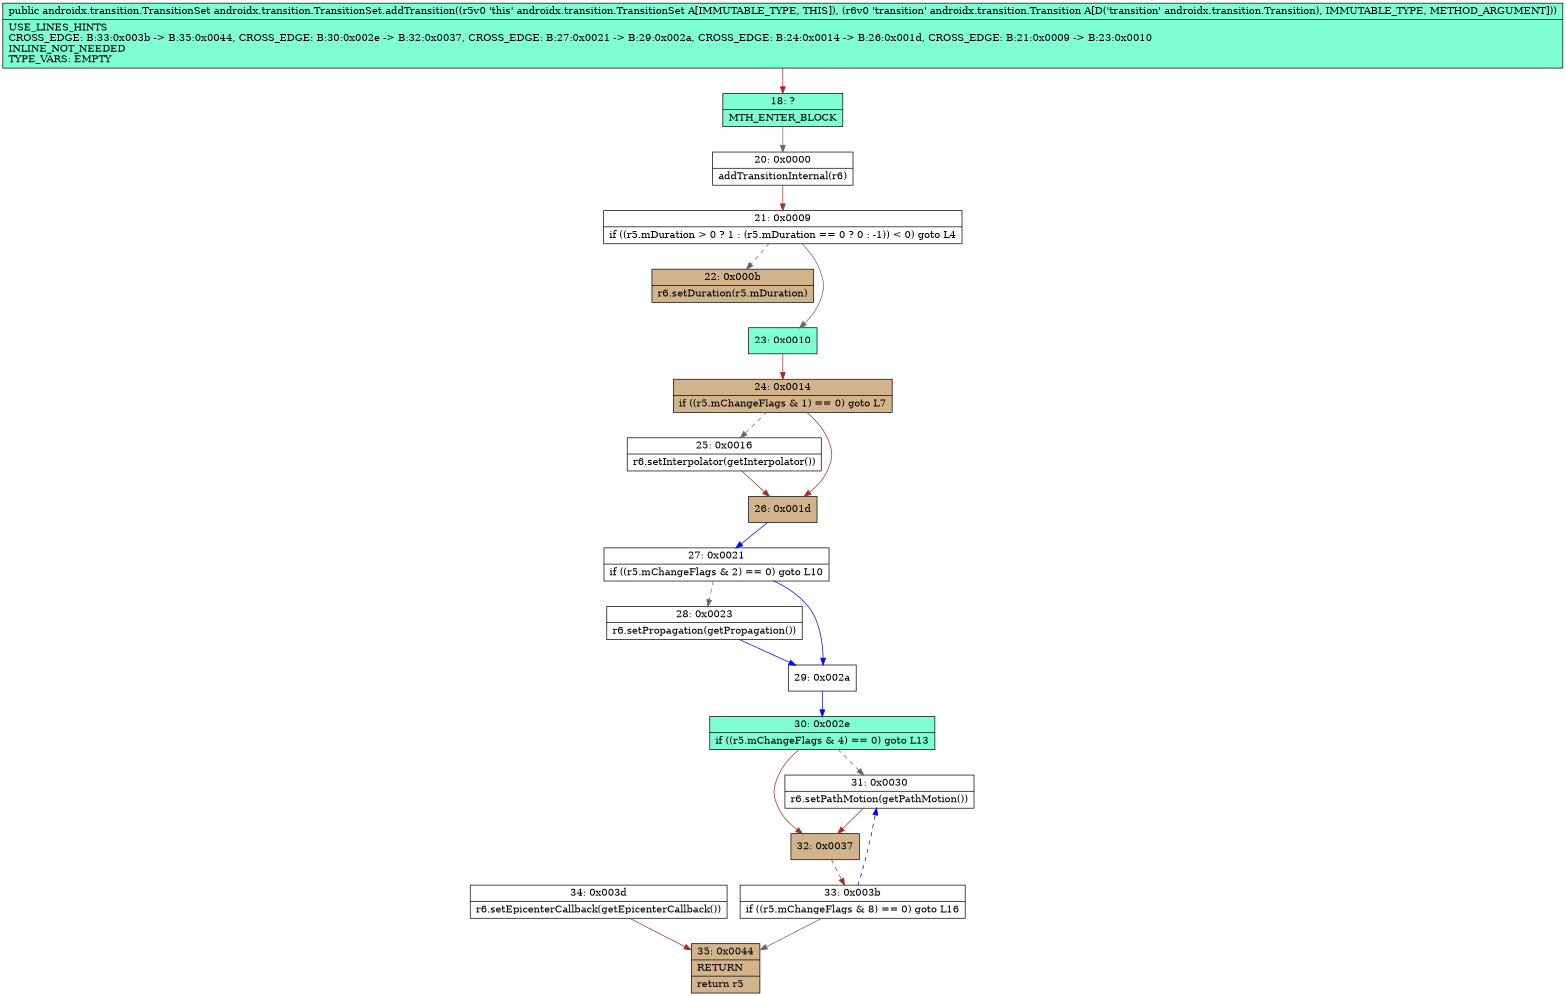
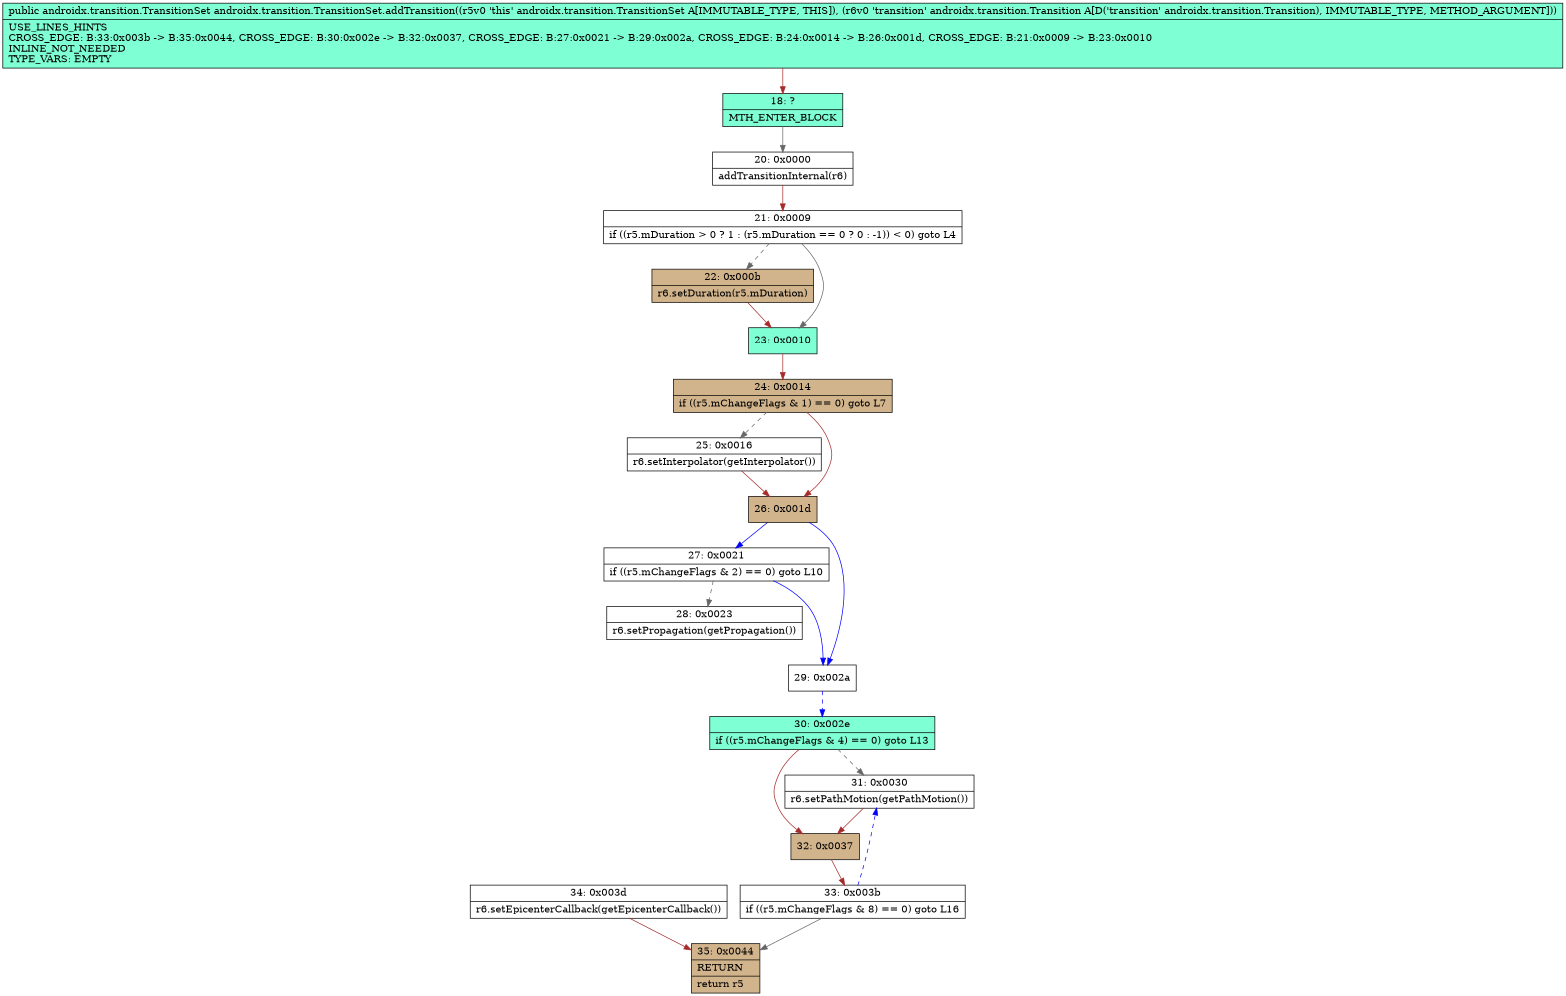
none -> (757, 312)
(764, 651) -> (844, 585)
(822, 700) -> (822, 700)
(836, 869) -> (836, 869)
